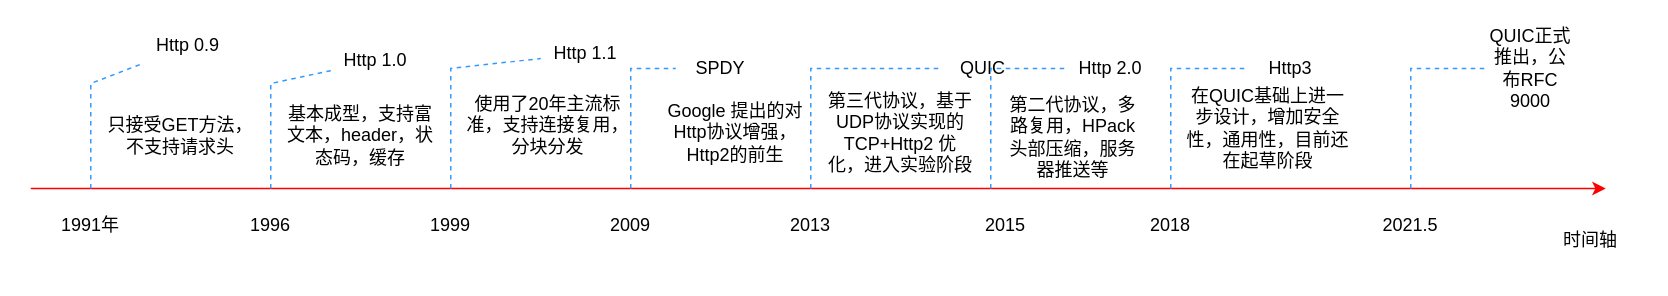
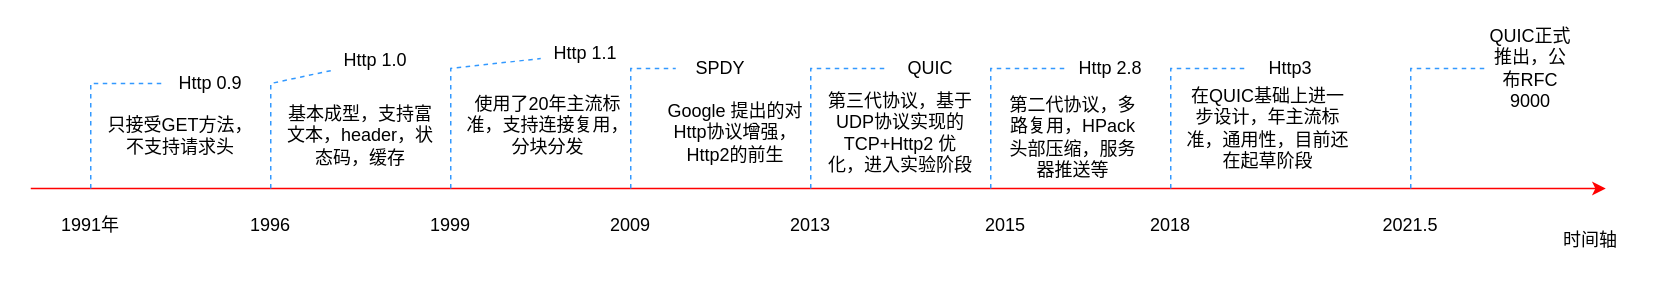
(188, 46) -> (211, 83)
(983, 68) -> (931, 68)
(1111, 68) -> (1111, 68)
(1268, 128) -> (1268, 128)
